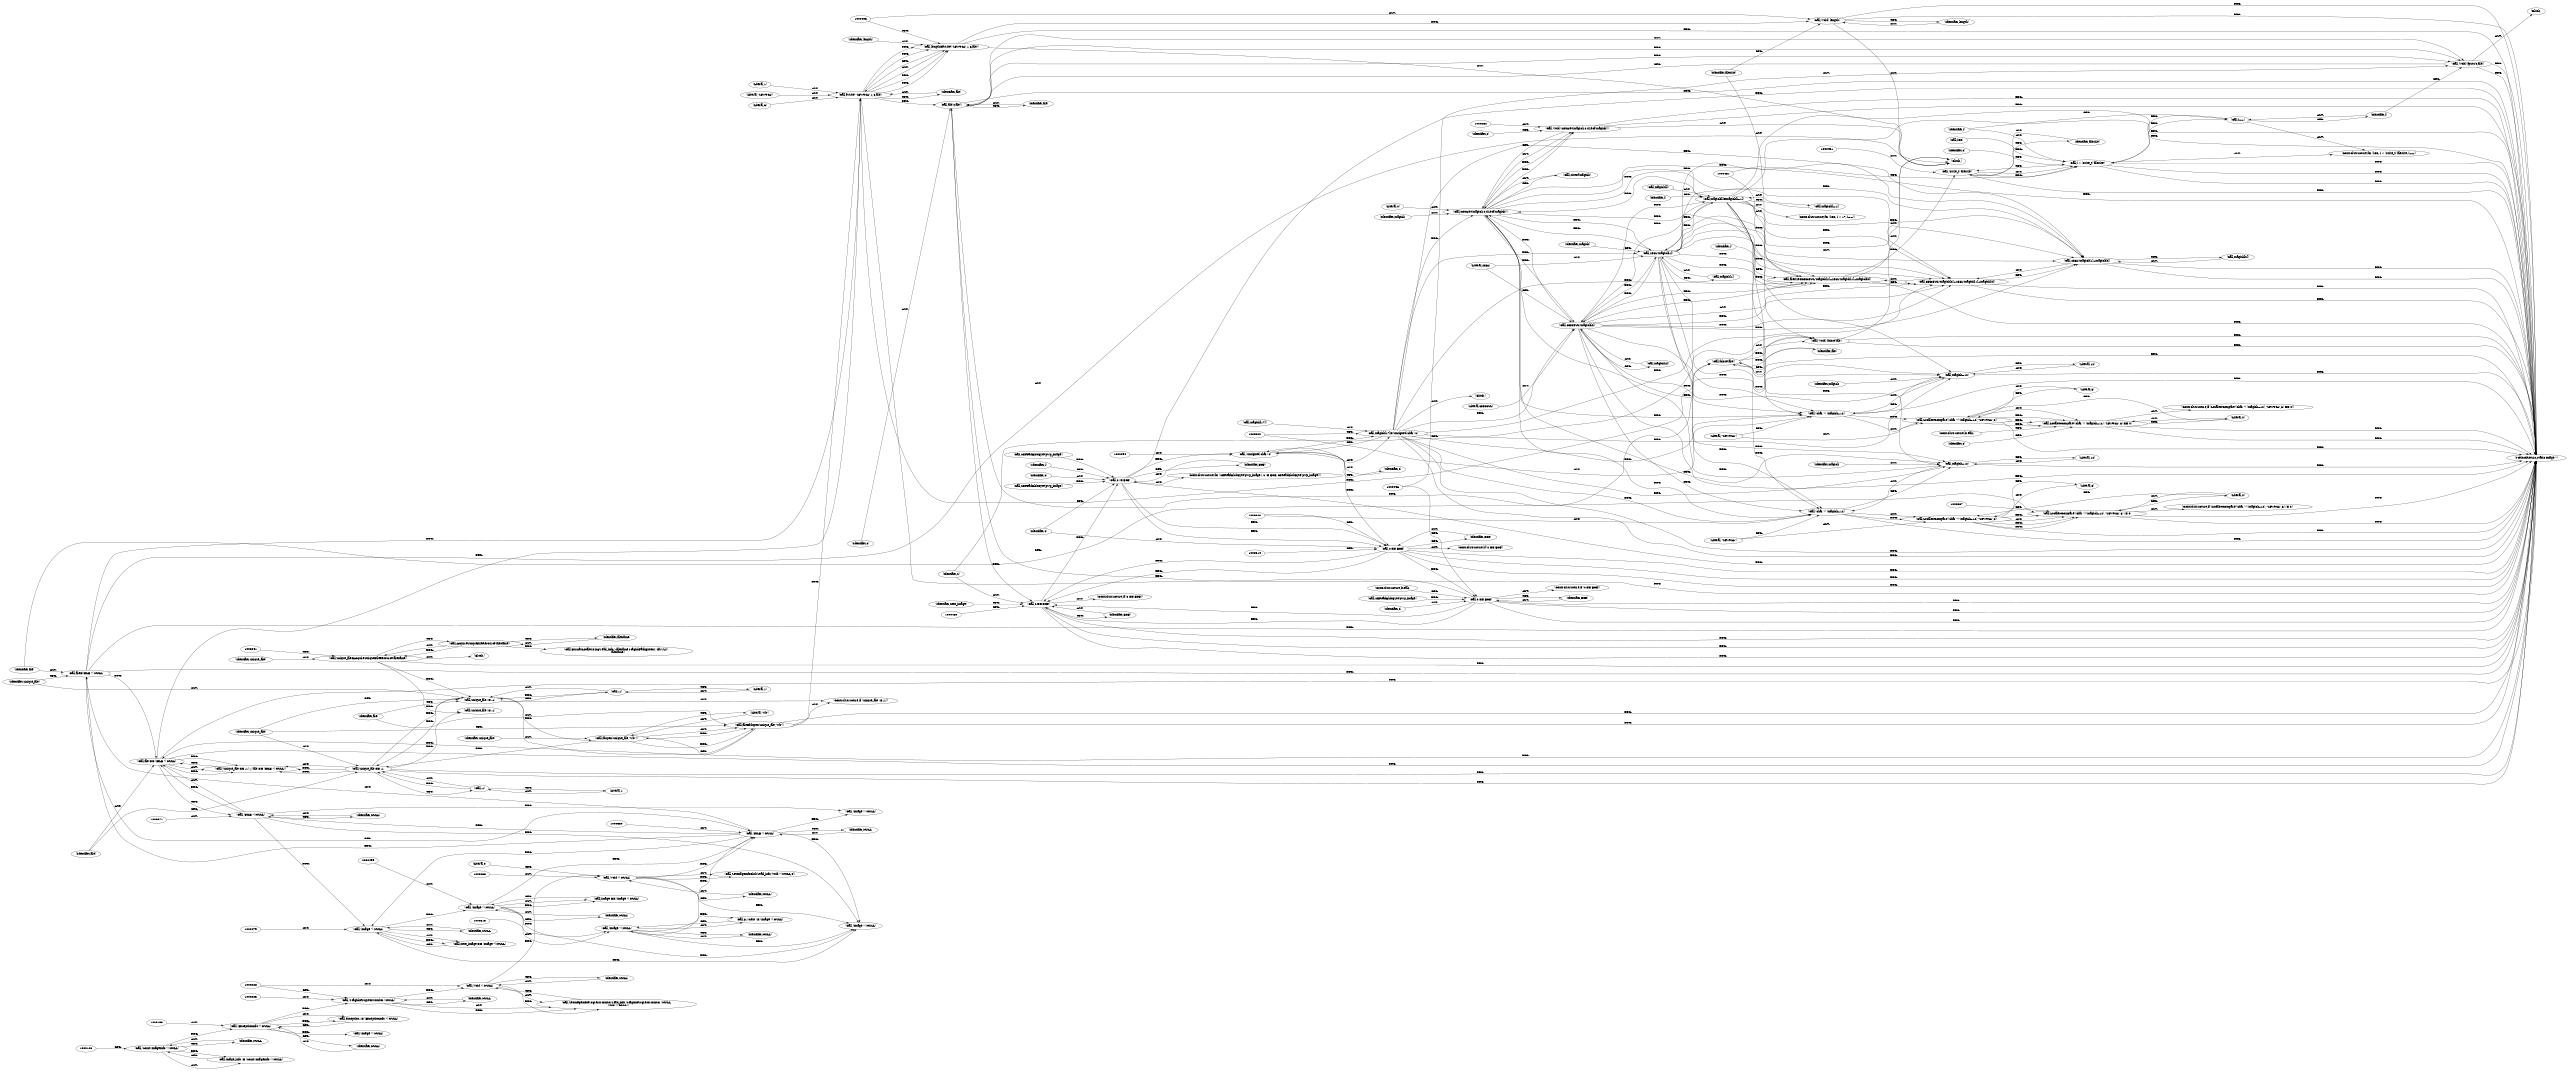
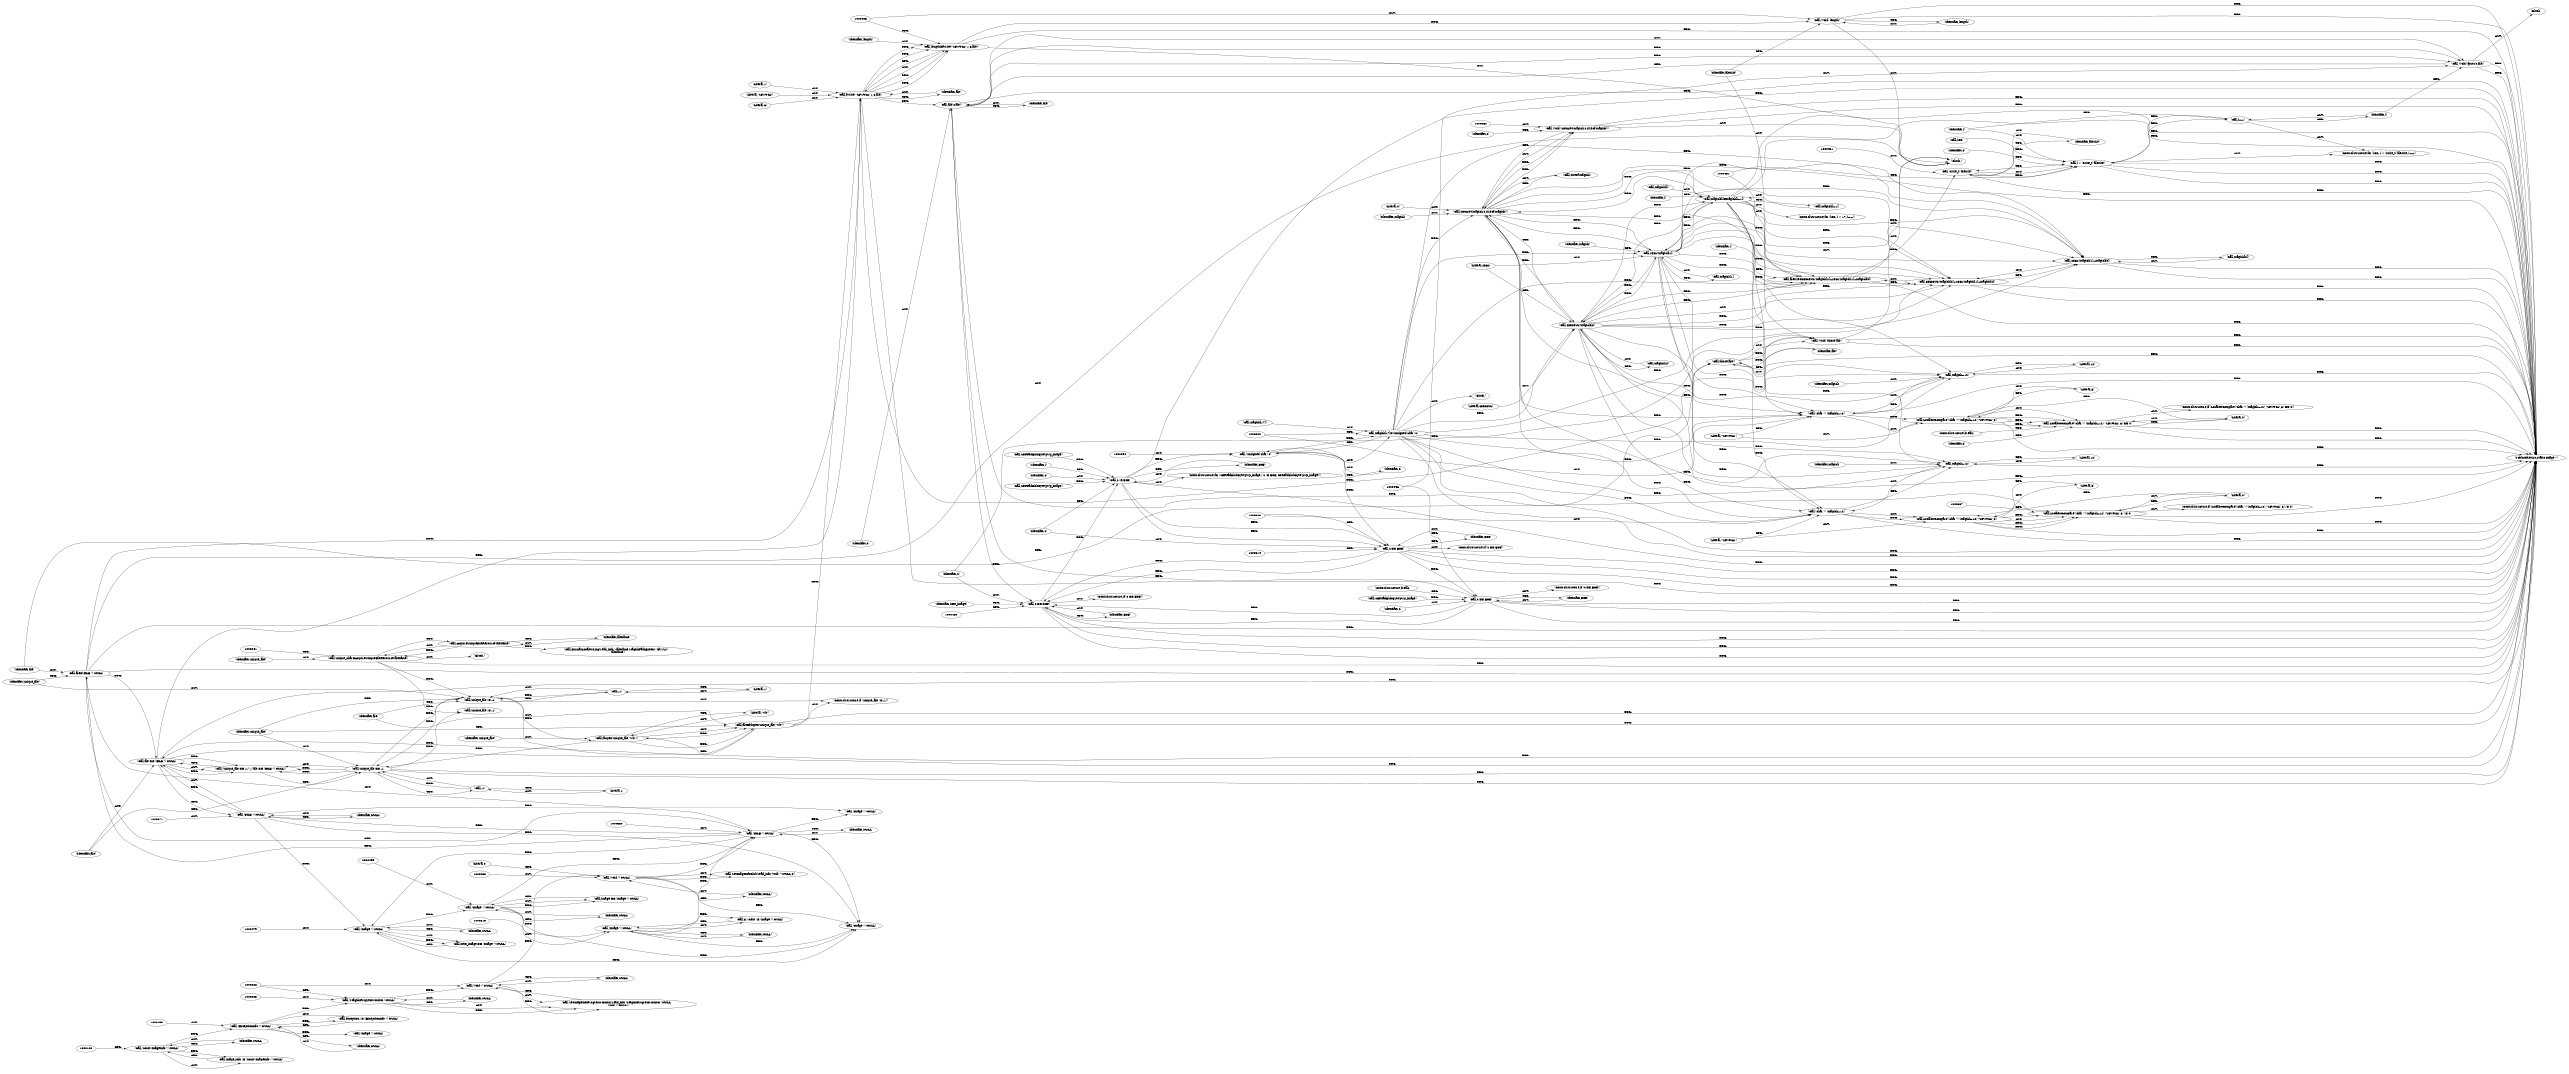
(1526, 240) -> (1526, 240)
(368, 659) -> (368, 659)
none -> (307, 784)
